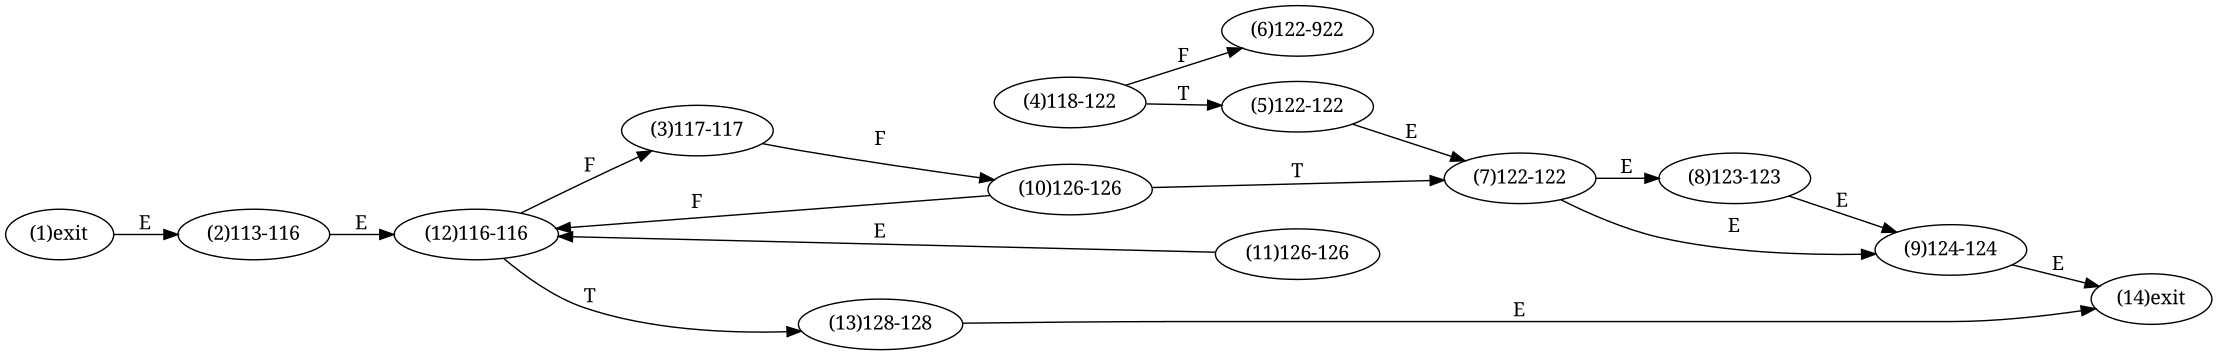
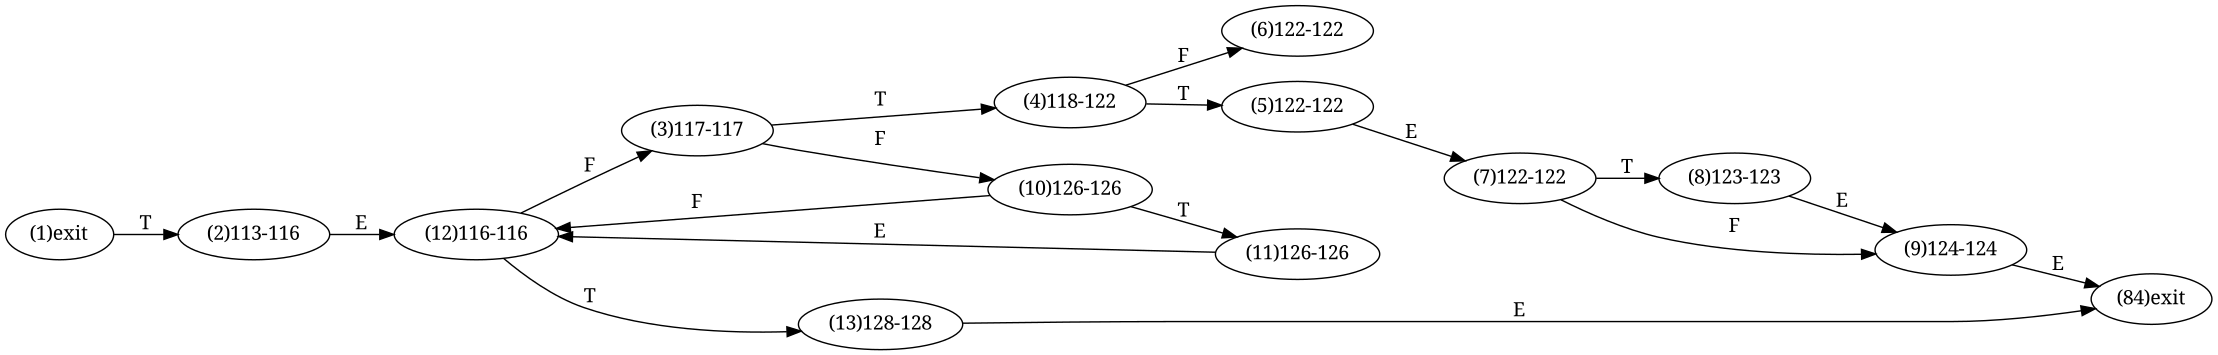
(1298, 31) -> (1298, 31)
none -> (876, 117)
(1627, 168) -> (1627, 168)
(1291, 184) -> (1177, 220)
(146, 224) -> (146, 224)
(1735, 227) -> (1735, 227)
(2152, 299) -> (2152, 299)
